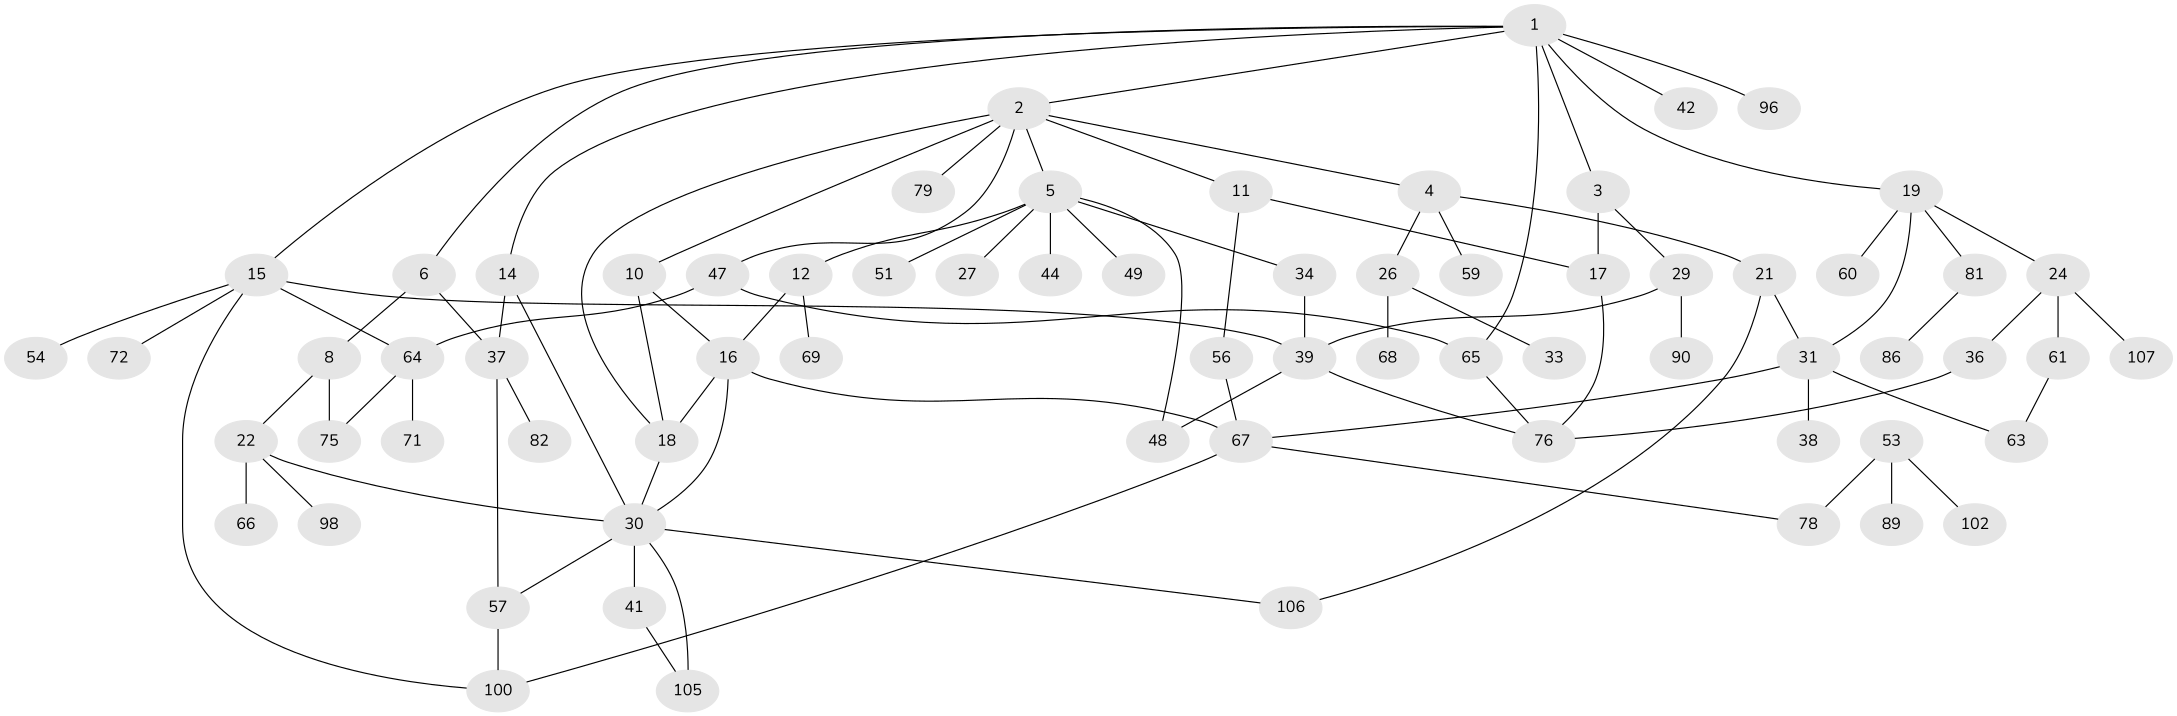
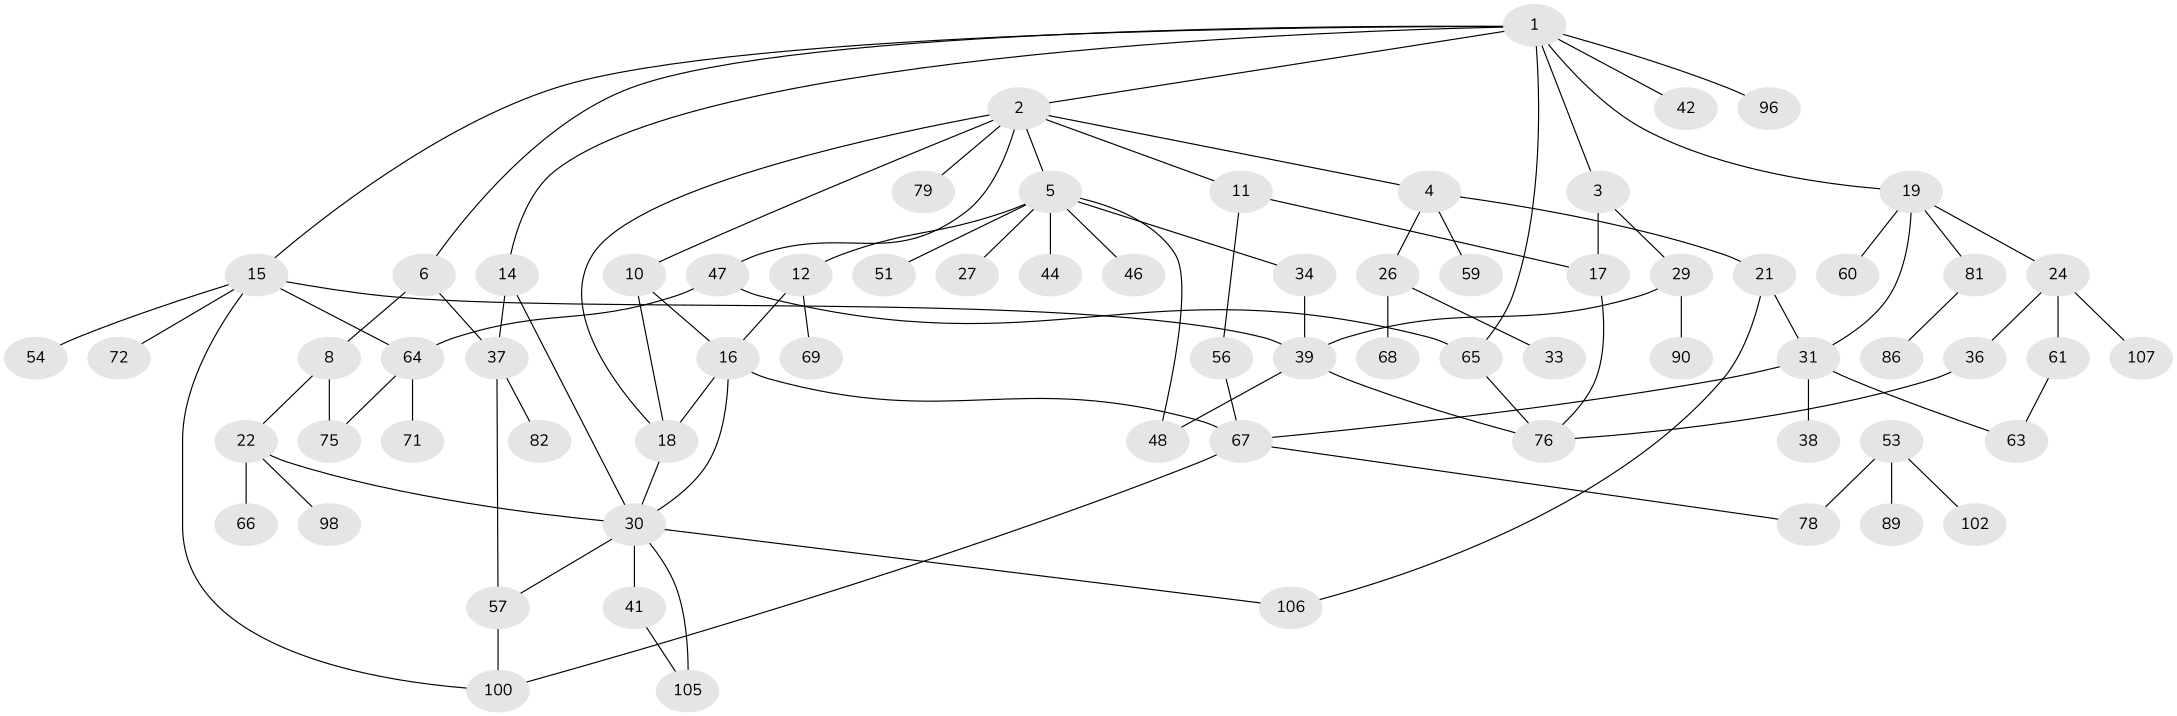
(1134, 275) -> (1134, 275)
